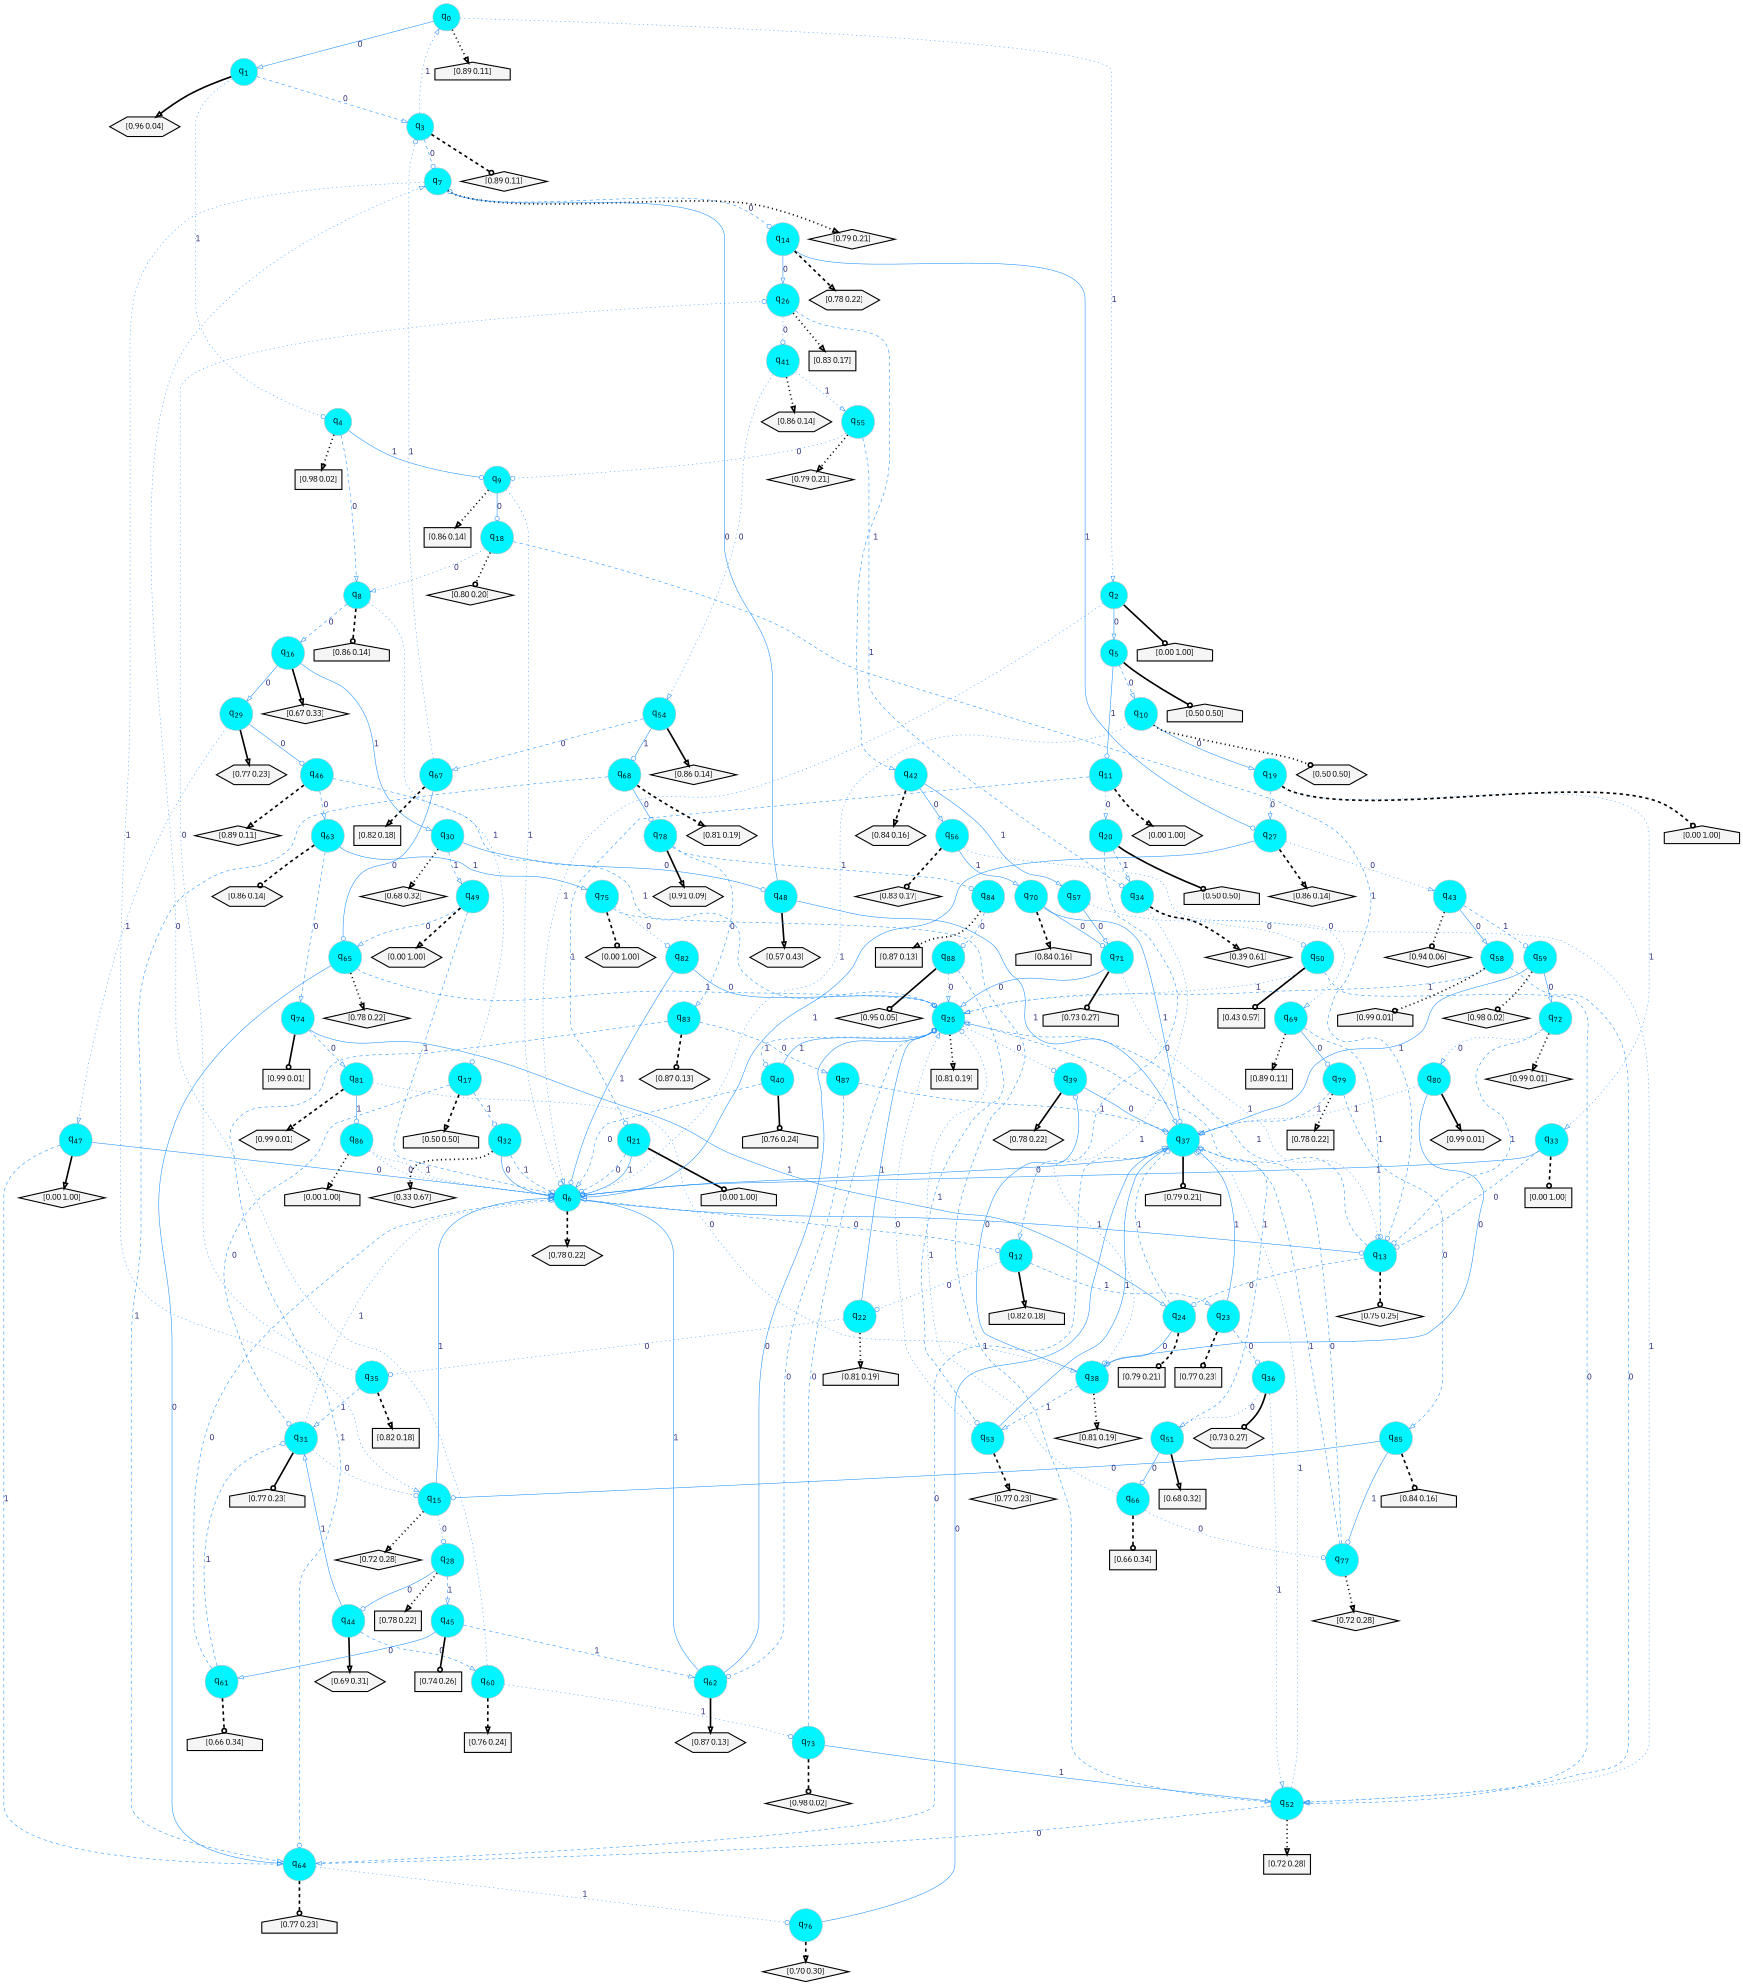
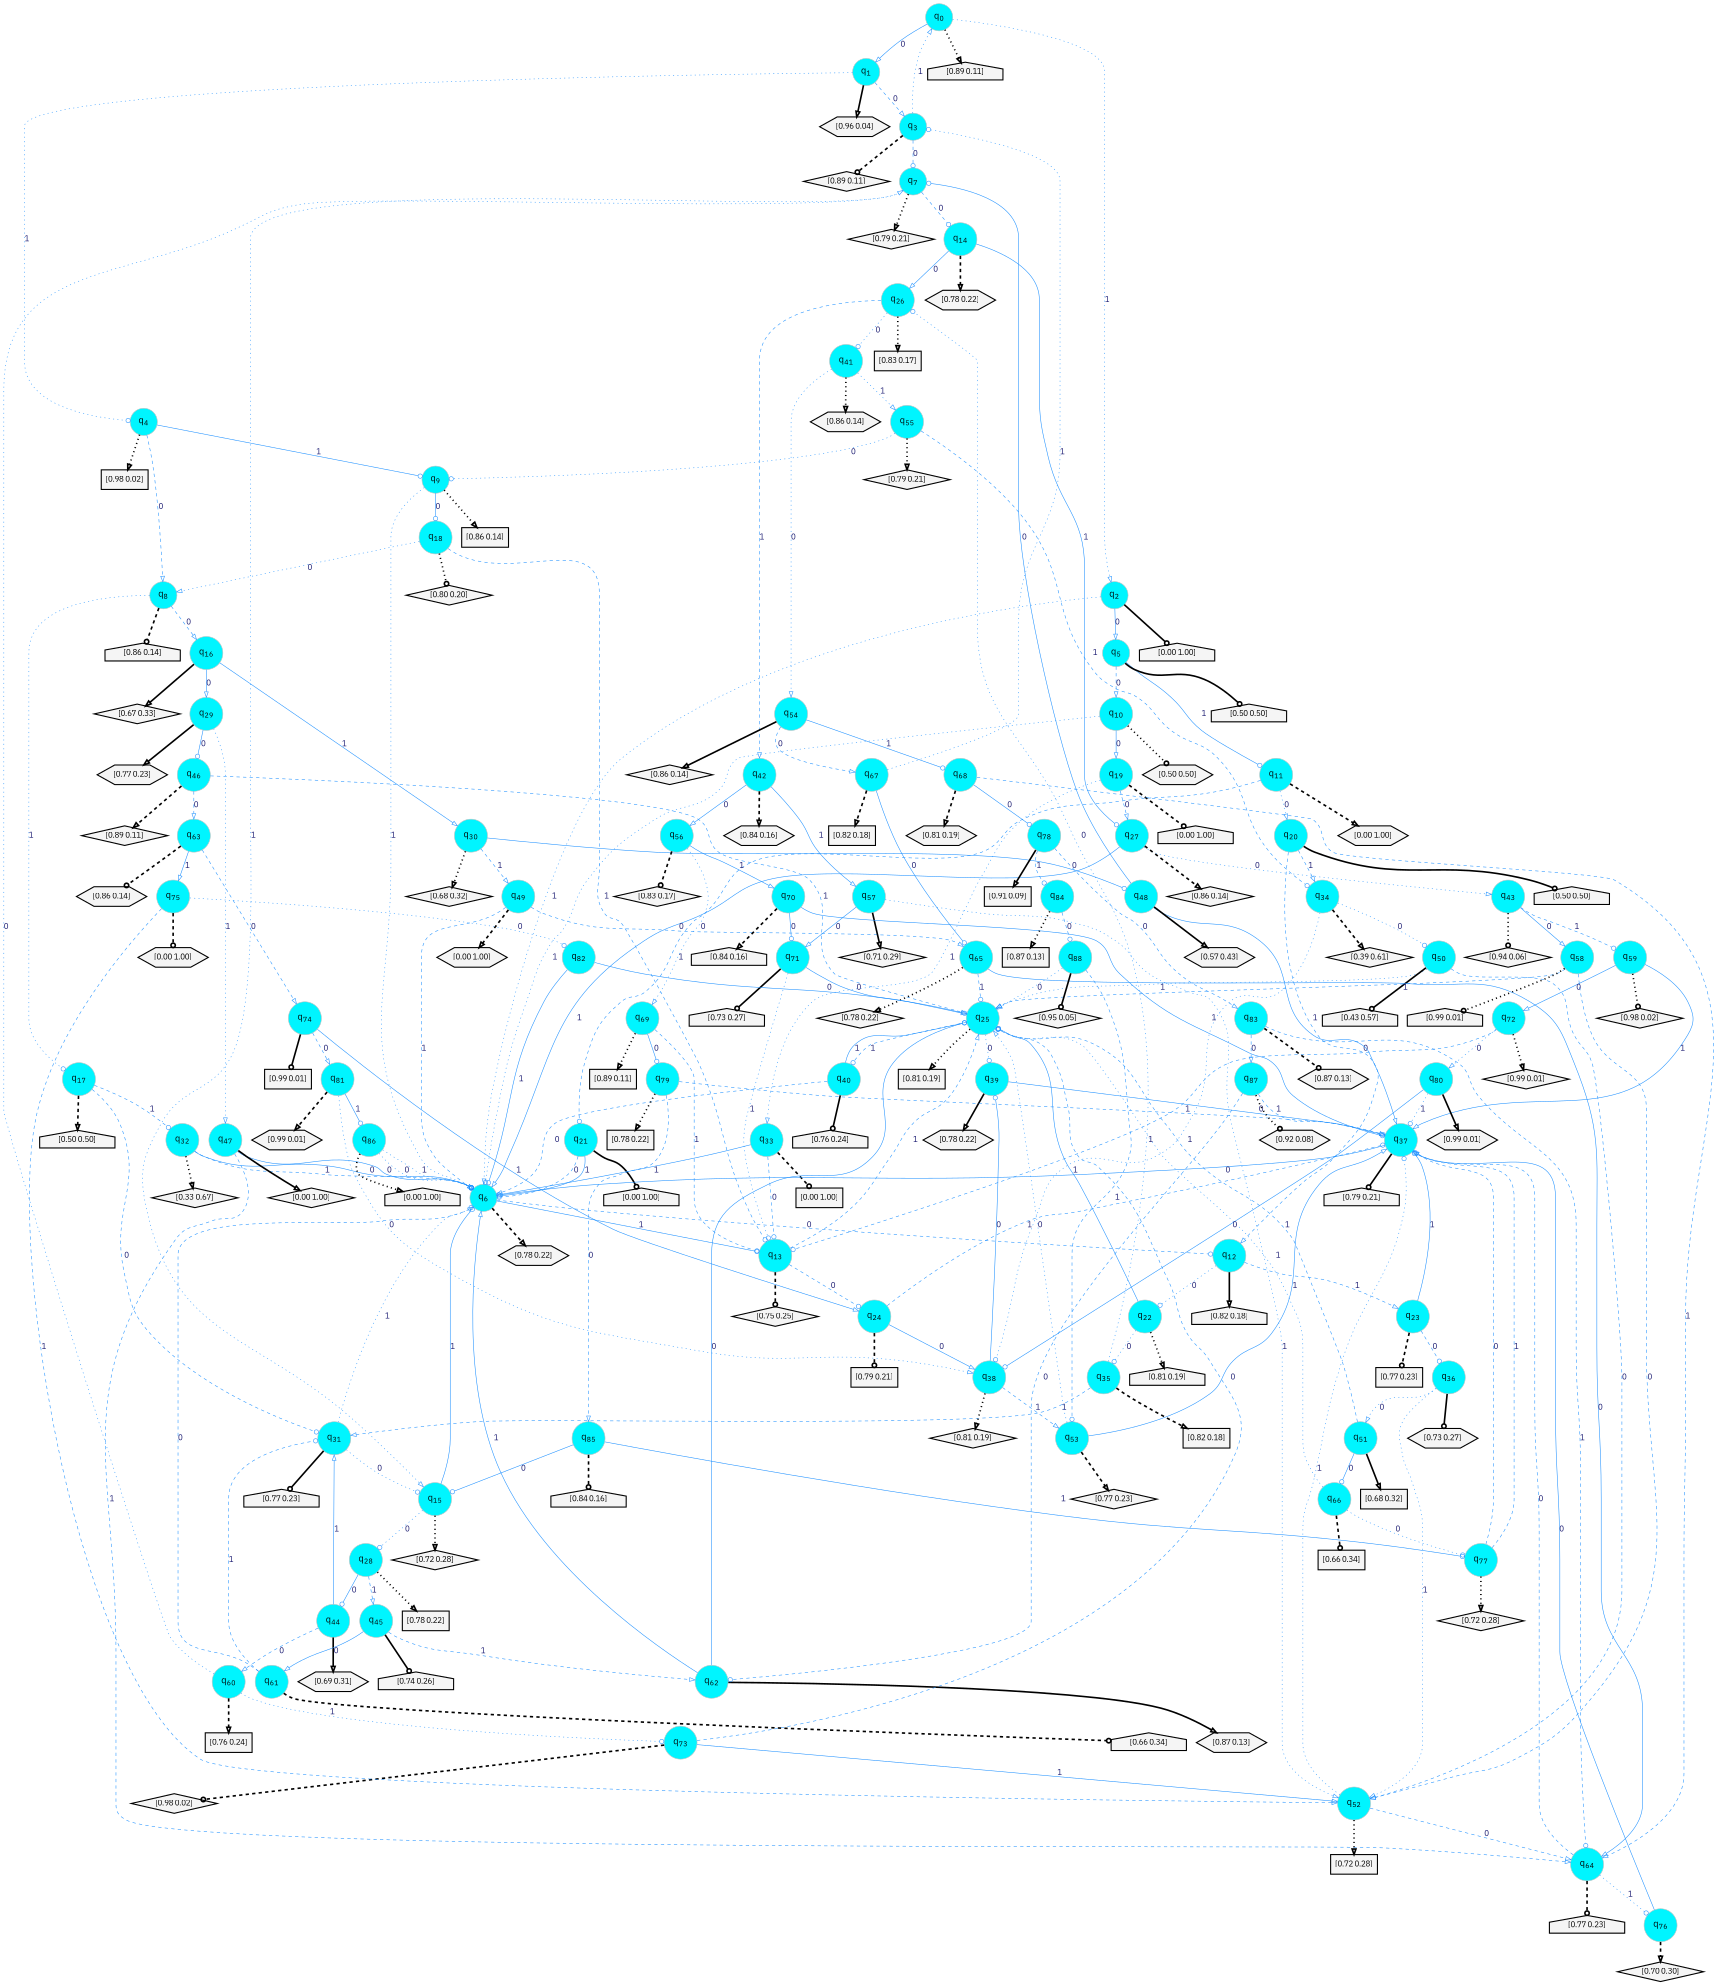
(688, 897) -> (1008, 897)
none -> (883, 957)
(1241, 1018) -> (1360, 1018)
none -> (1295, 1140)
(438, 1682) -> (416, 1682)
